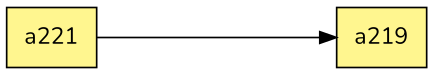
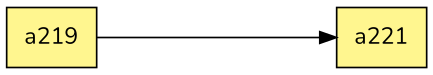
(208, 38) -> (208, 38)
